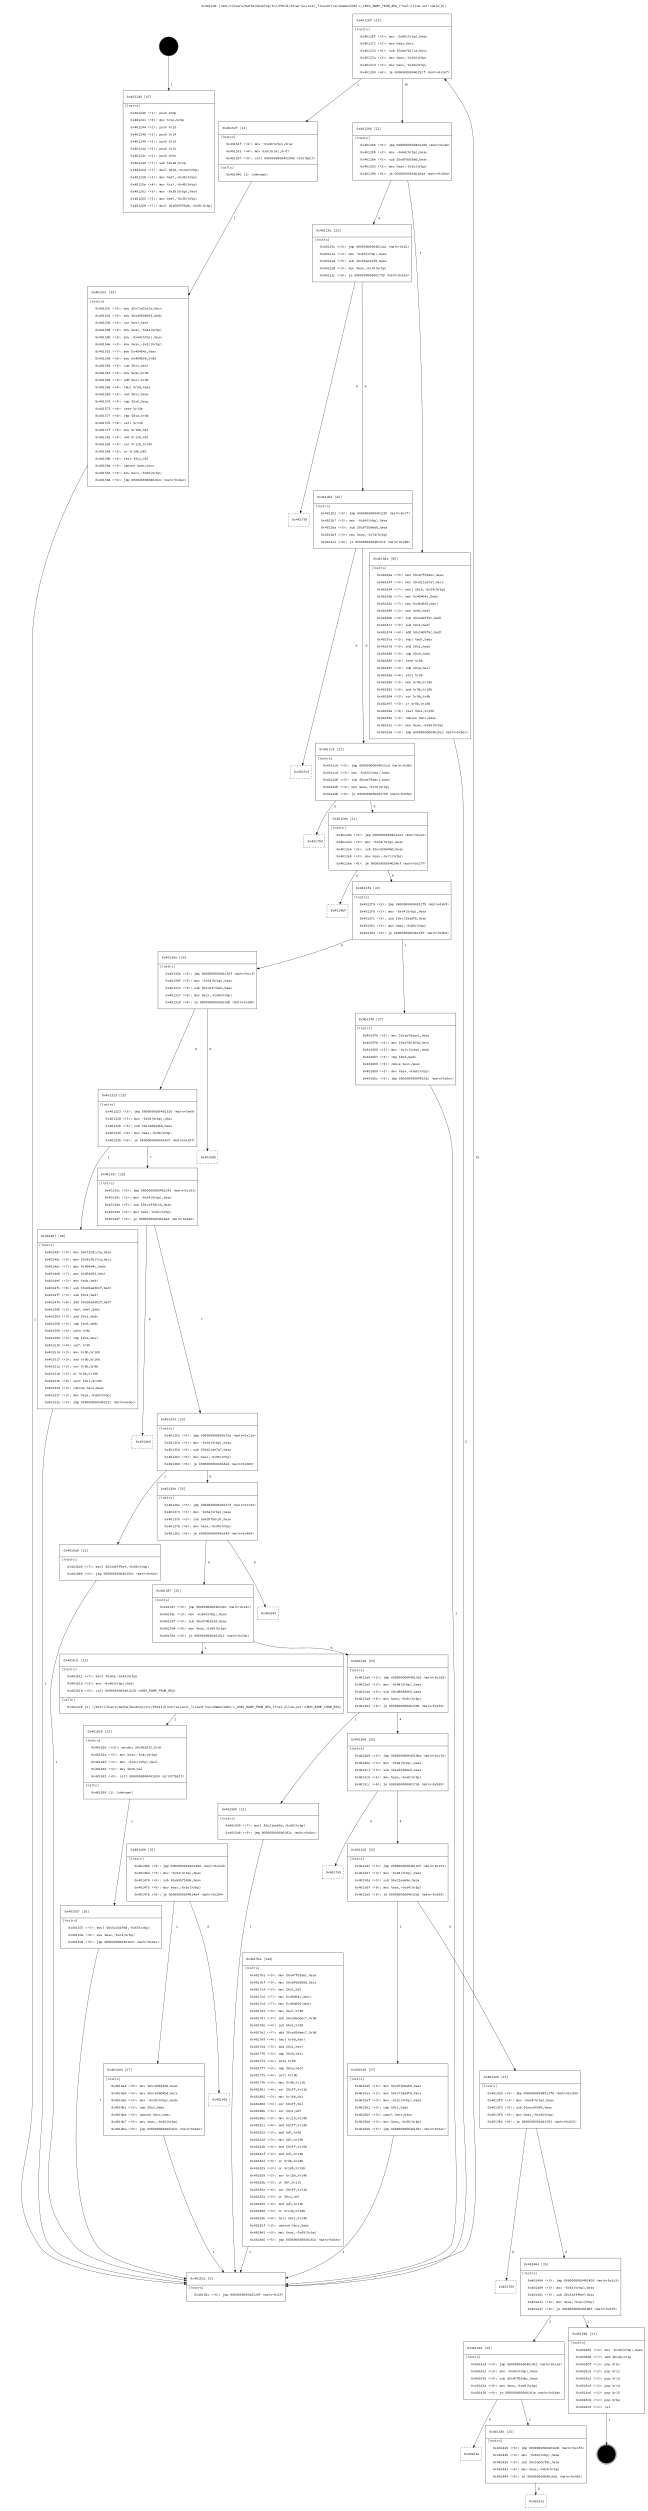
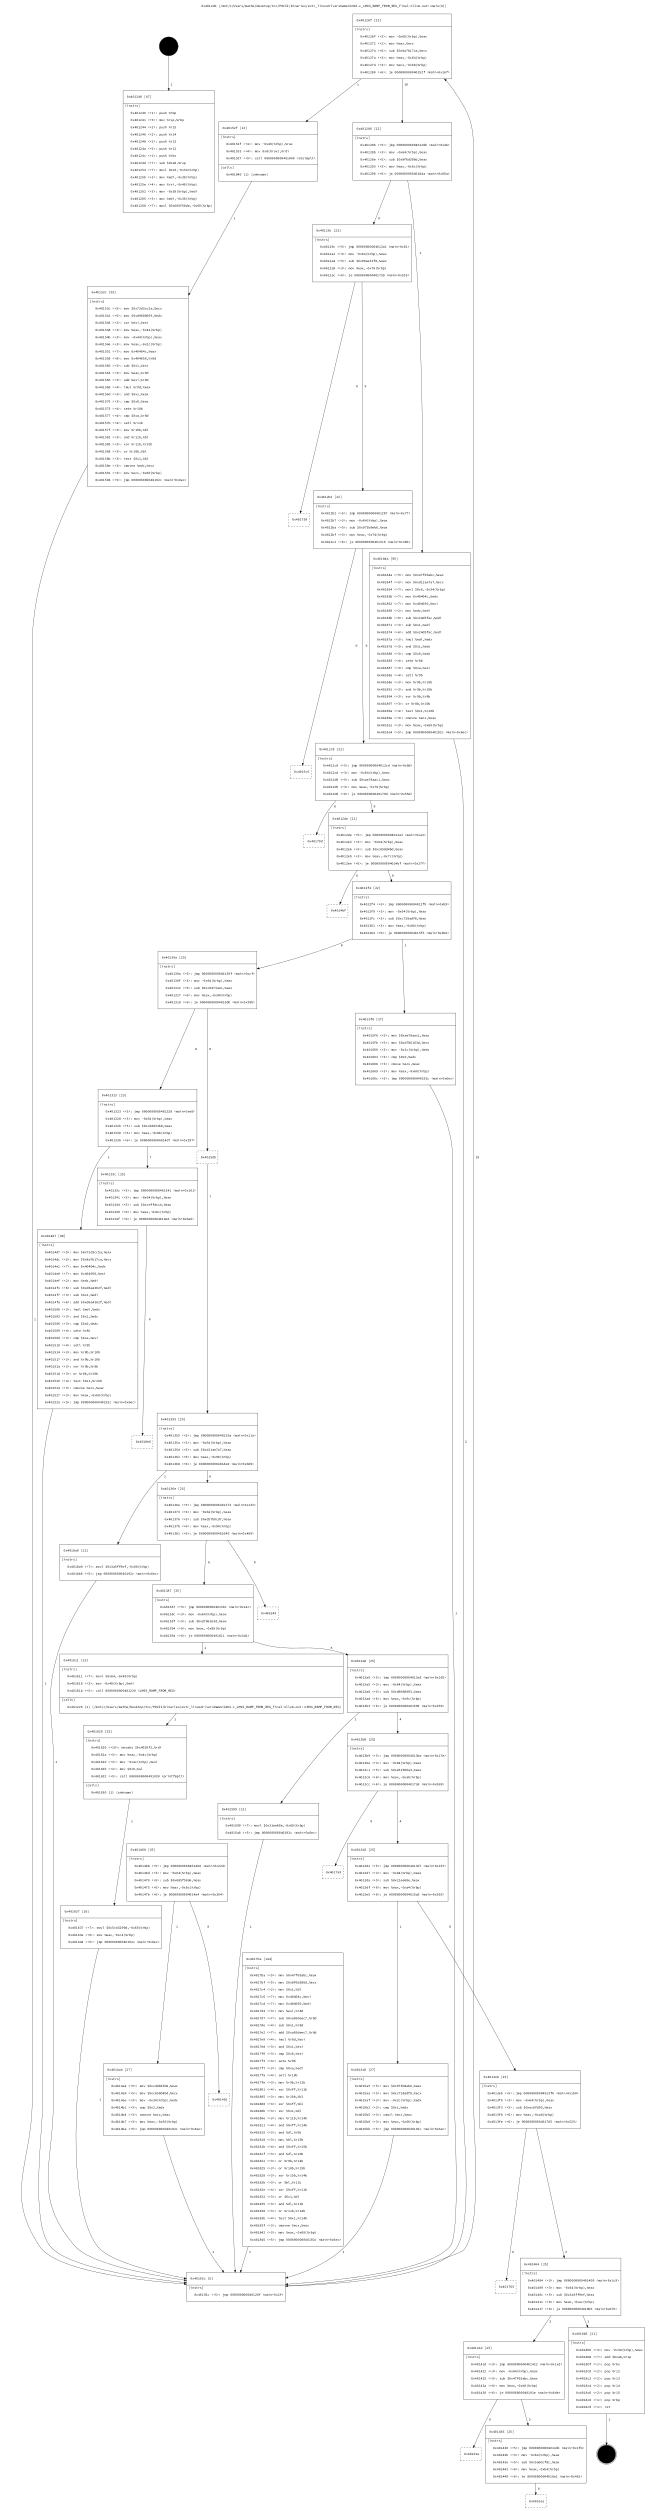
(177, 1318) -> (207, 1287)
